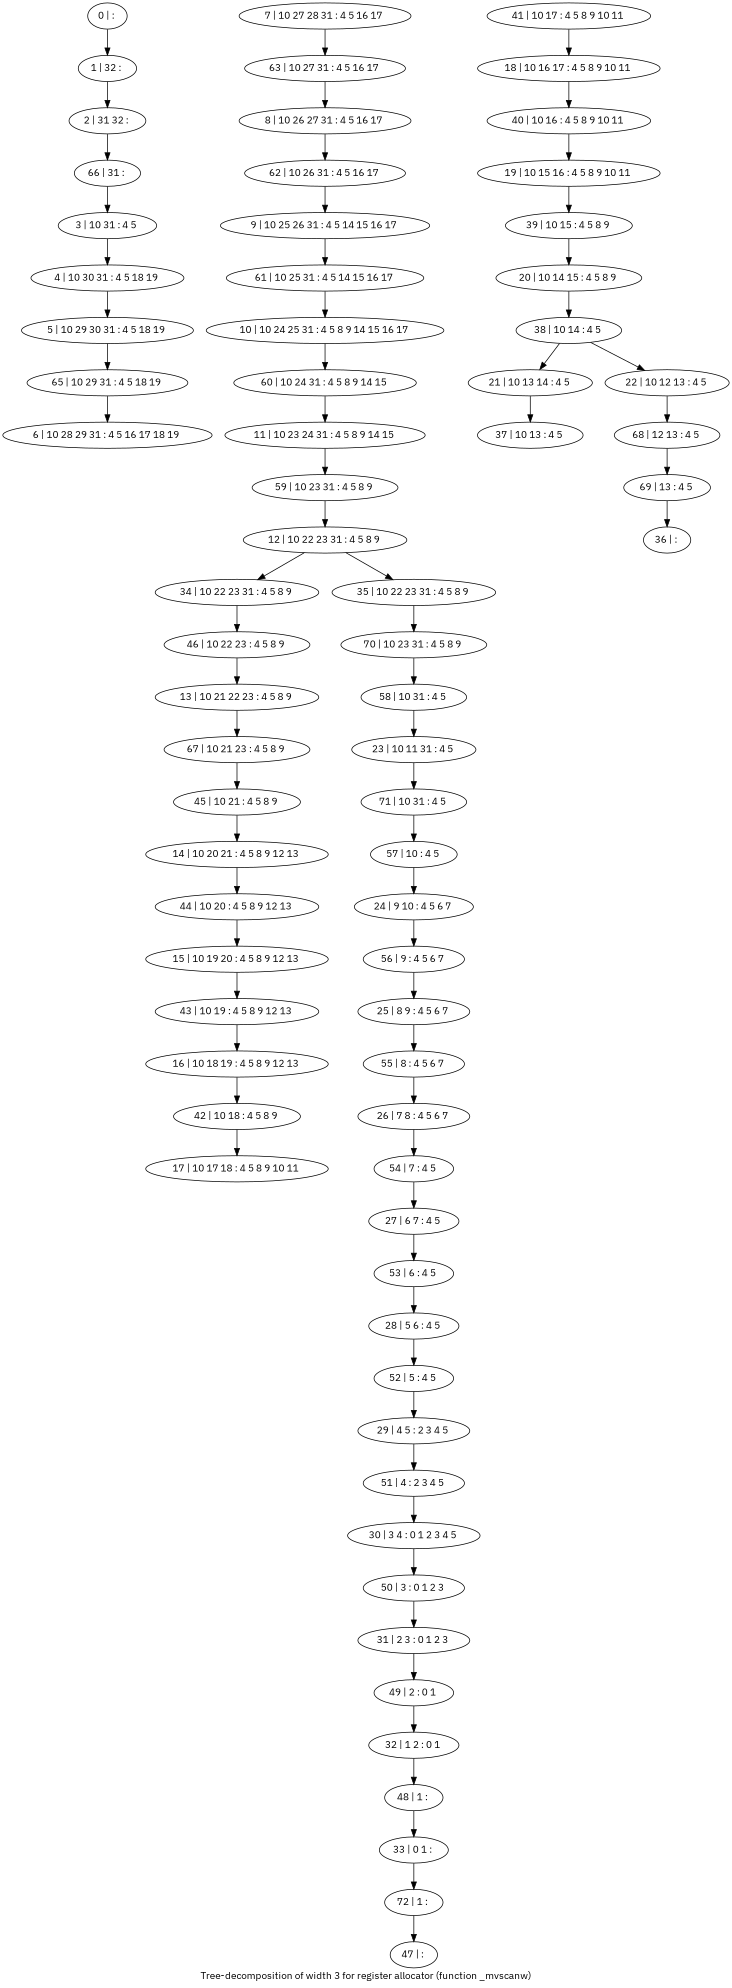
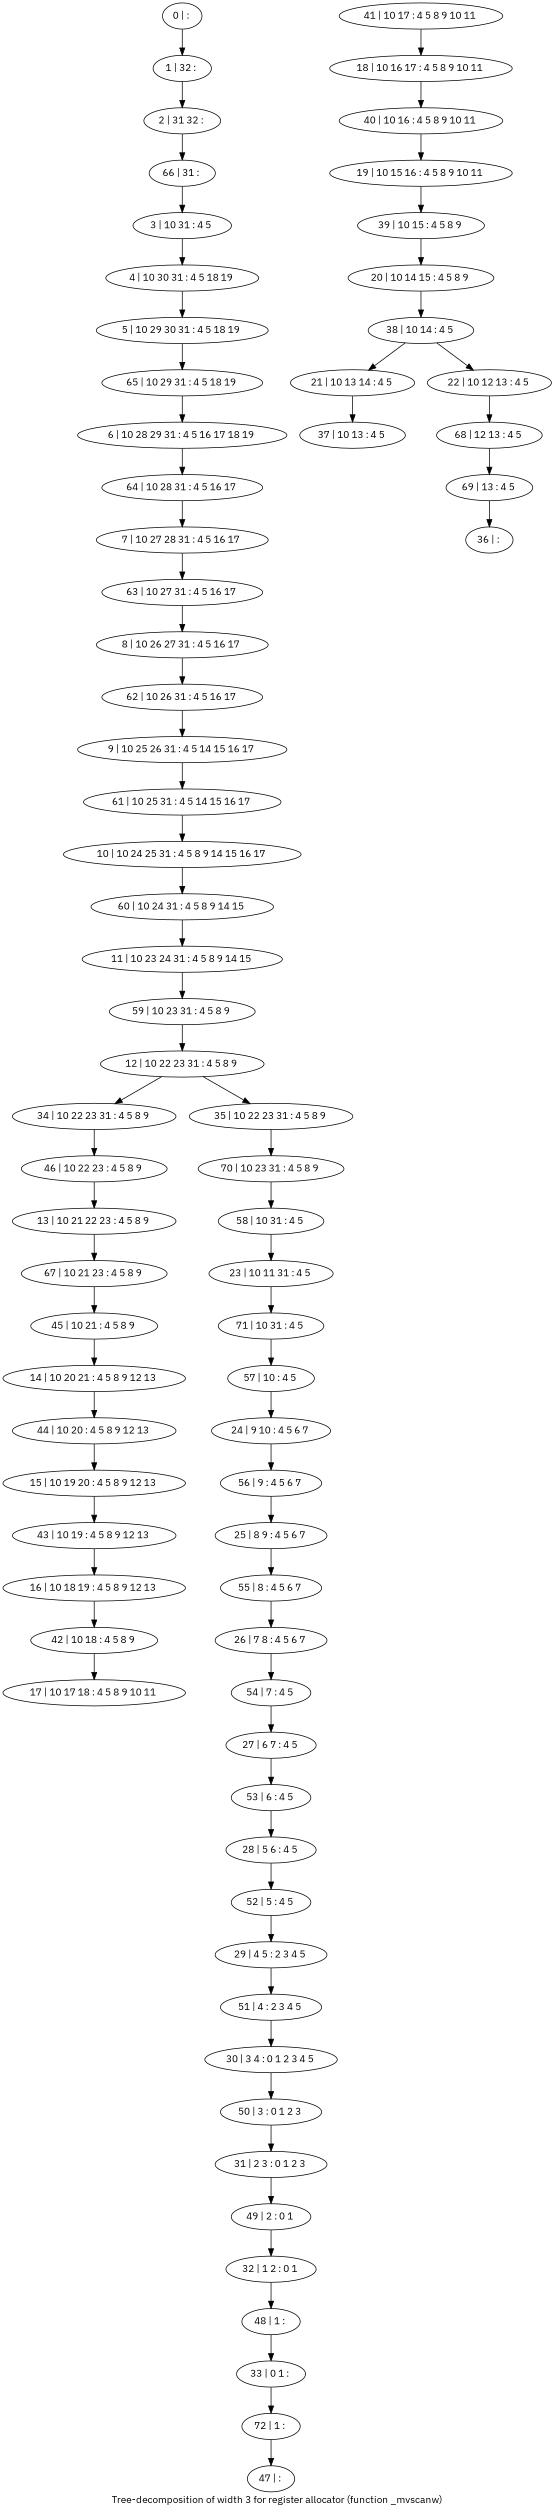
none -> (182, 488)
